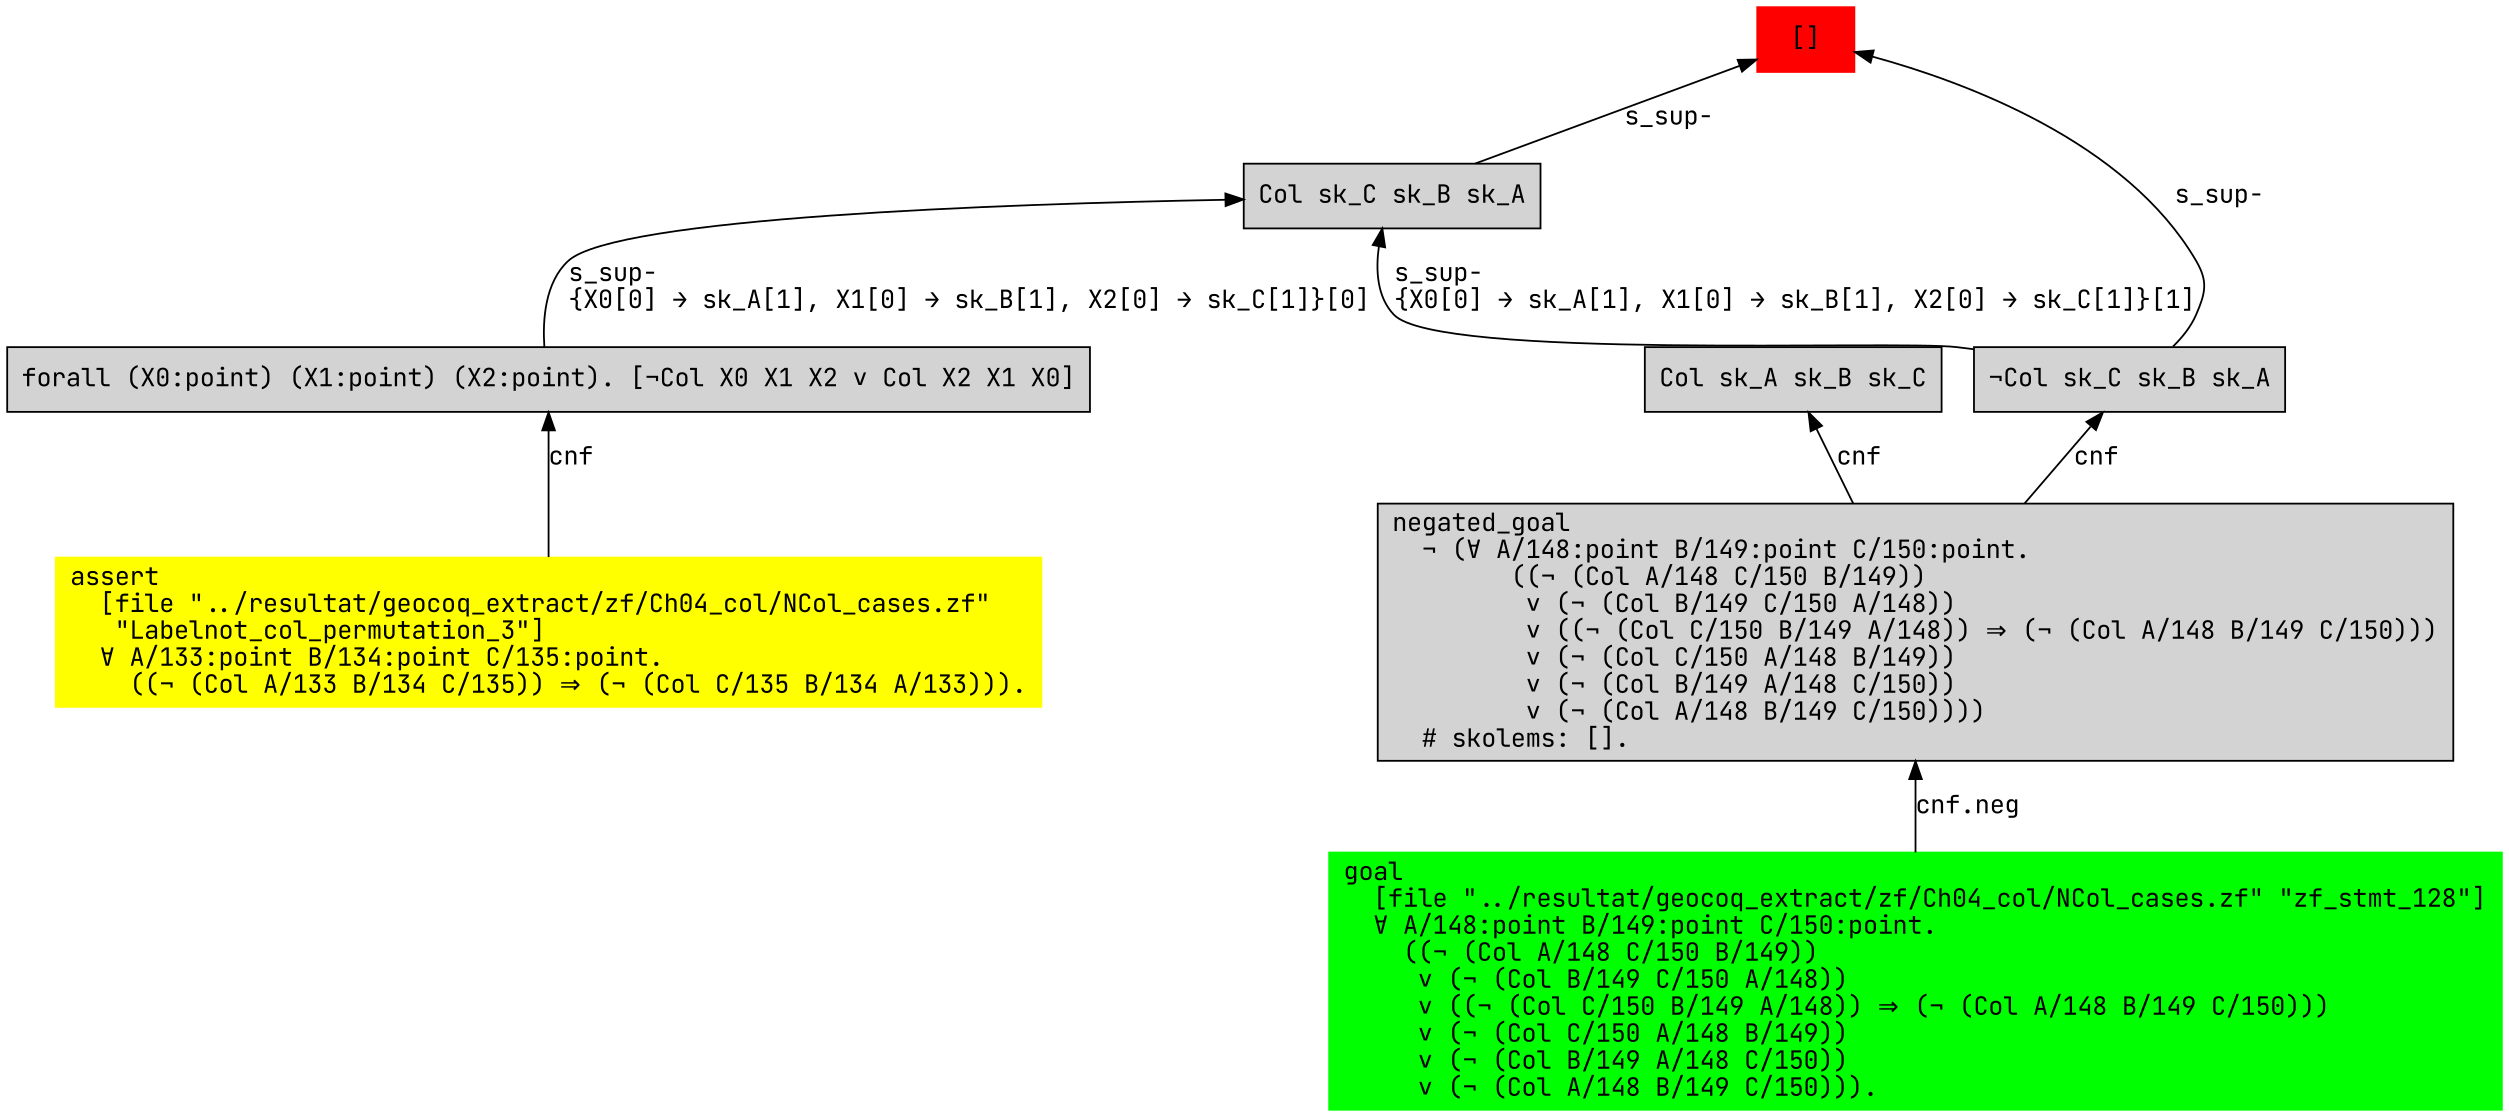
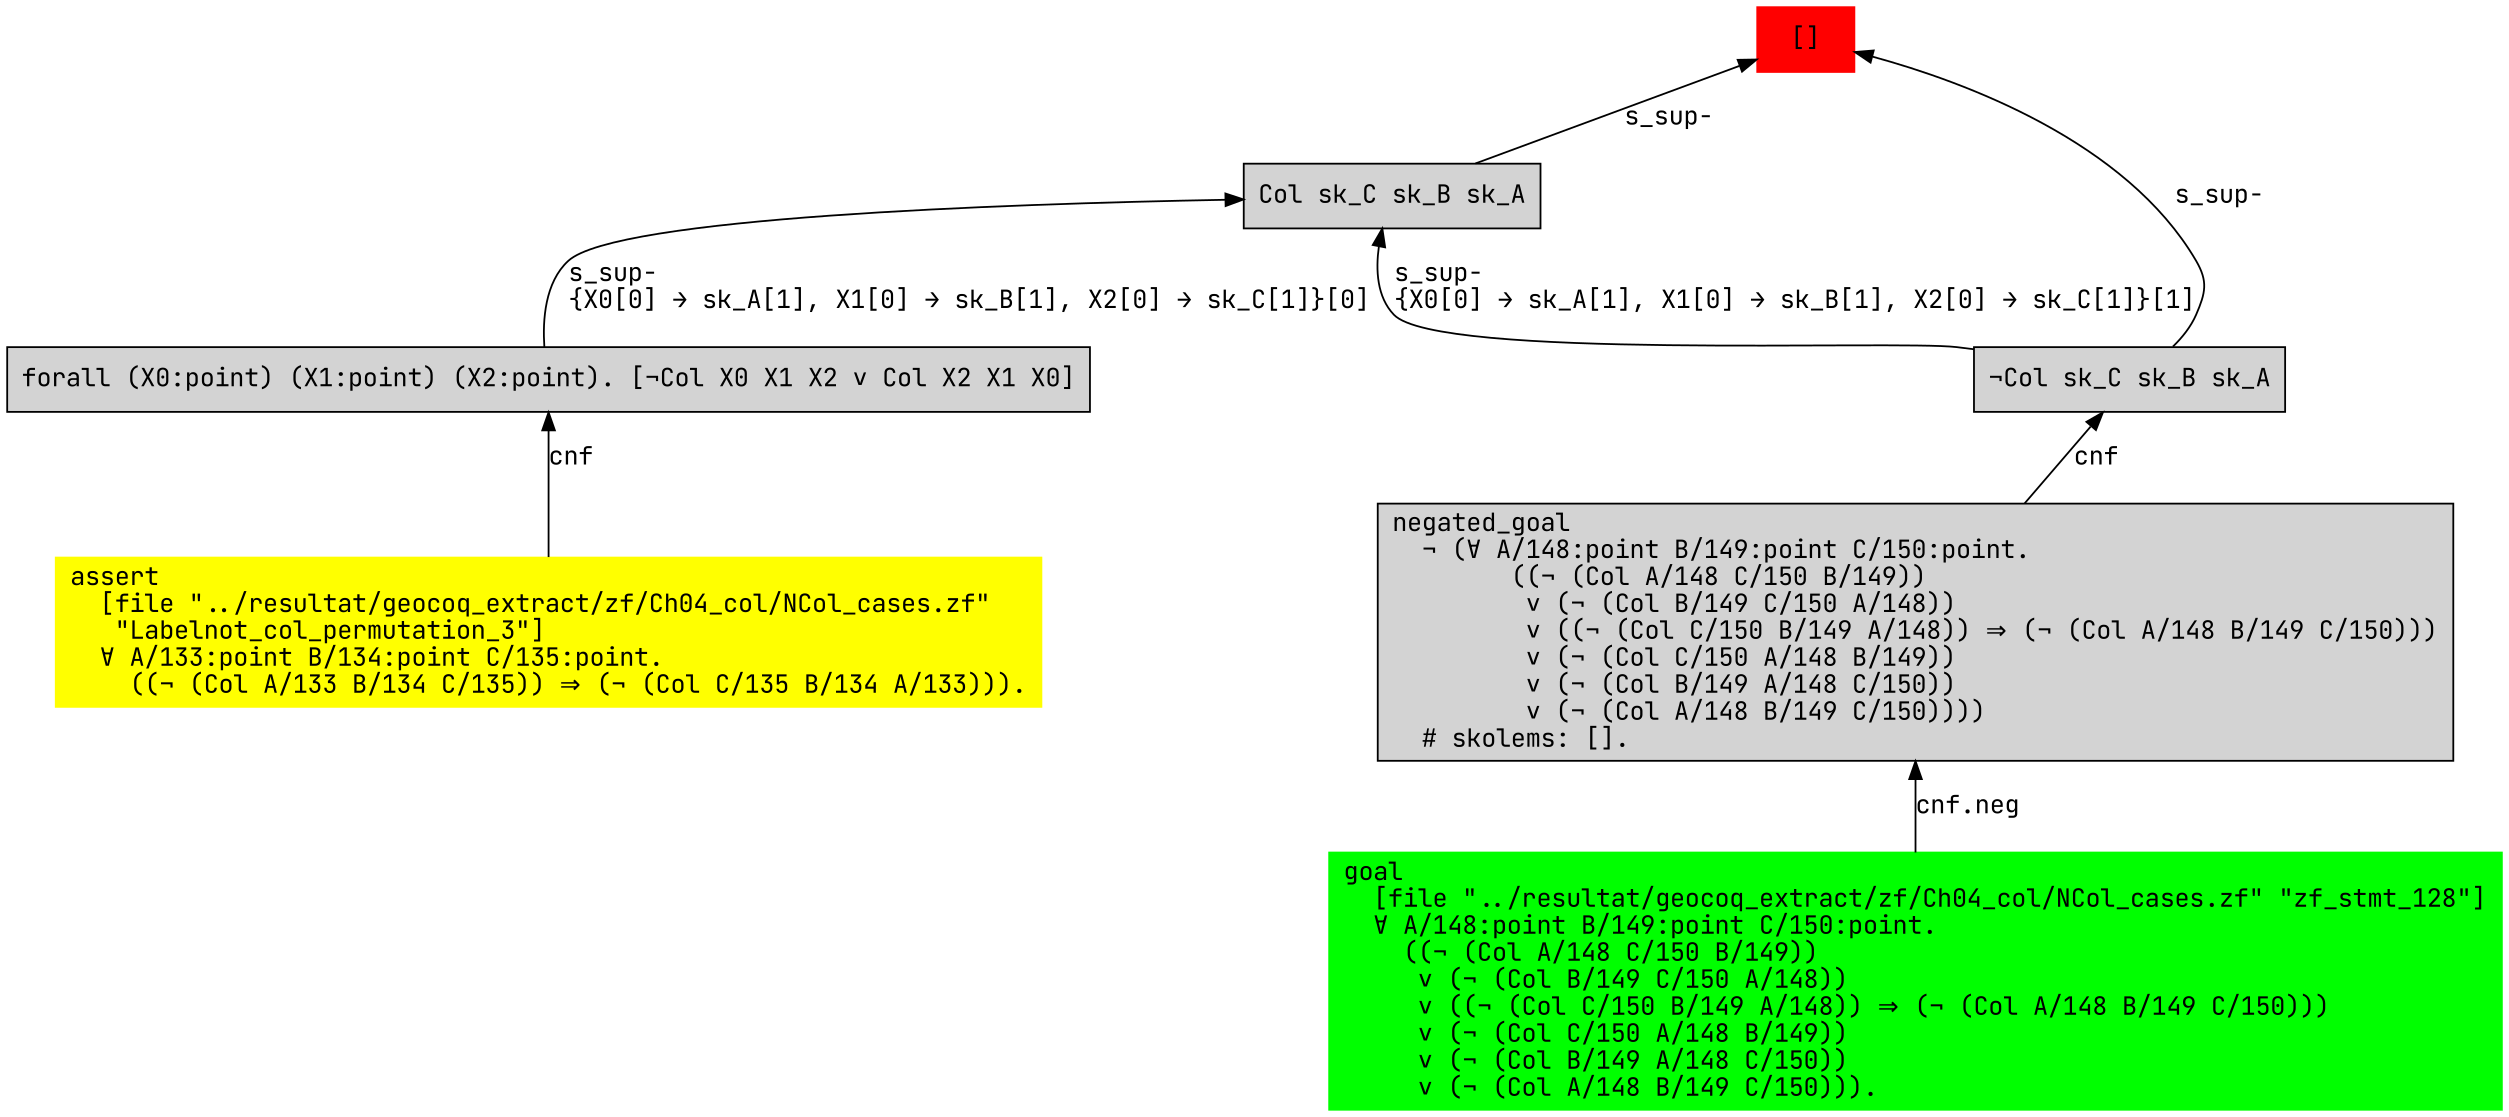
(1793, 380) -> none
